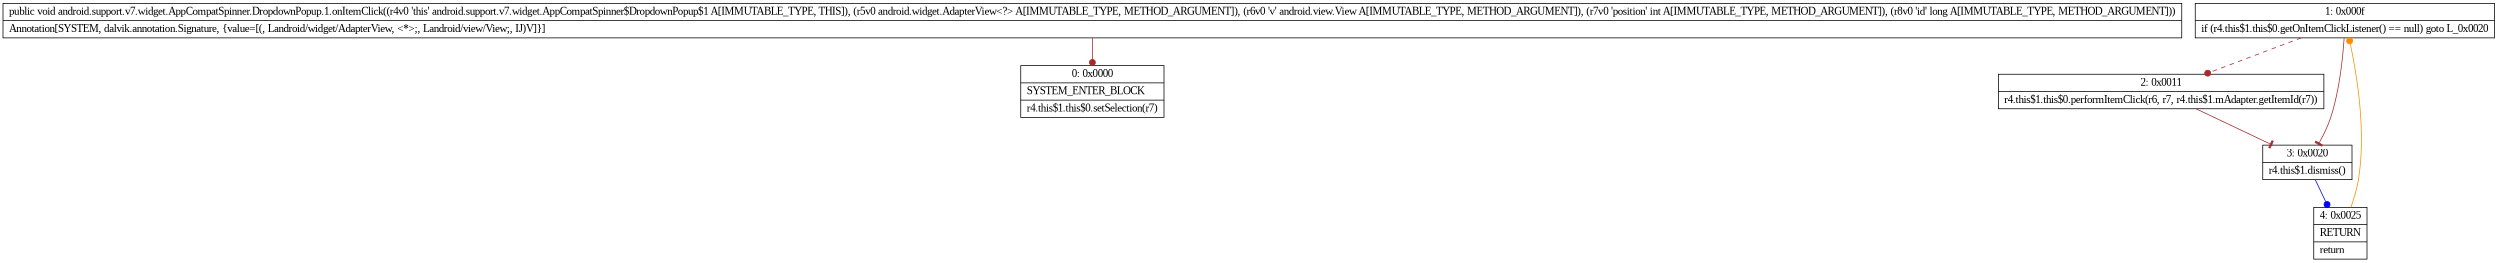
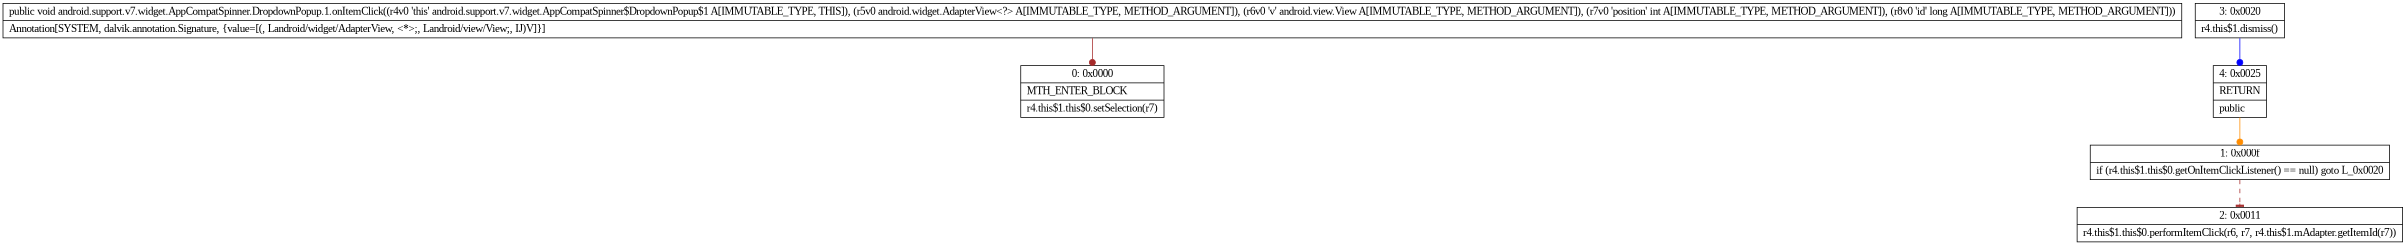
(2256, 55) -> (2240, 192)
(1086, 91) -> (1077, 91)
(2337, 91) -> none
(2232, 126) -> none
(2332, 250) -> (2232, 108)
